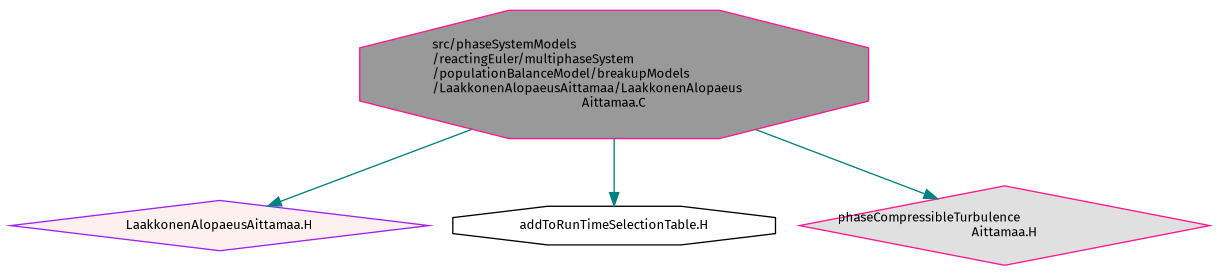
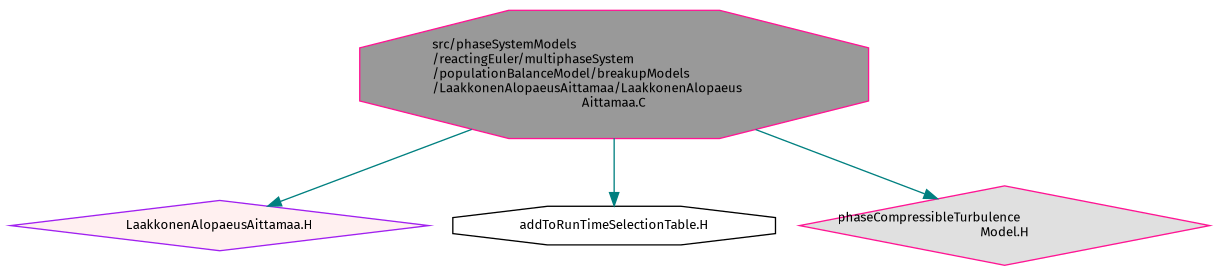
(1005, 226) -> (1005, 226)
